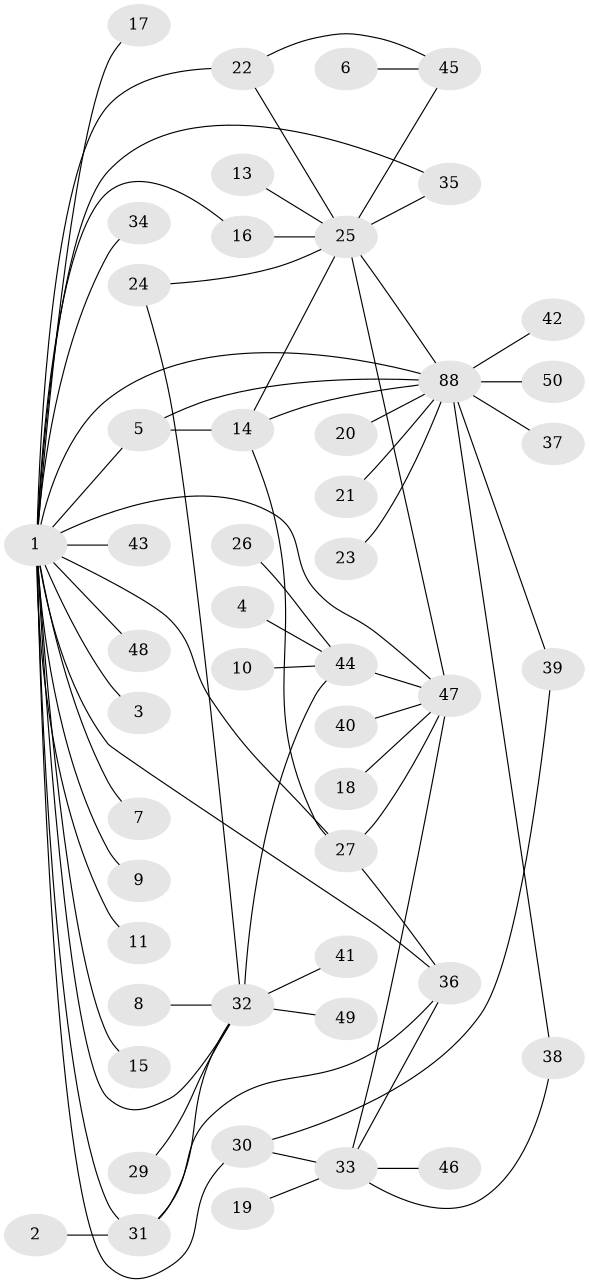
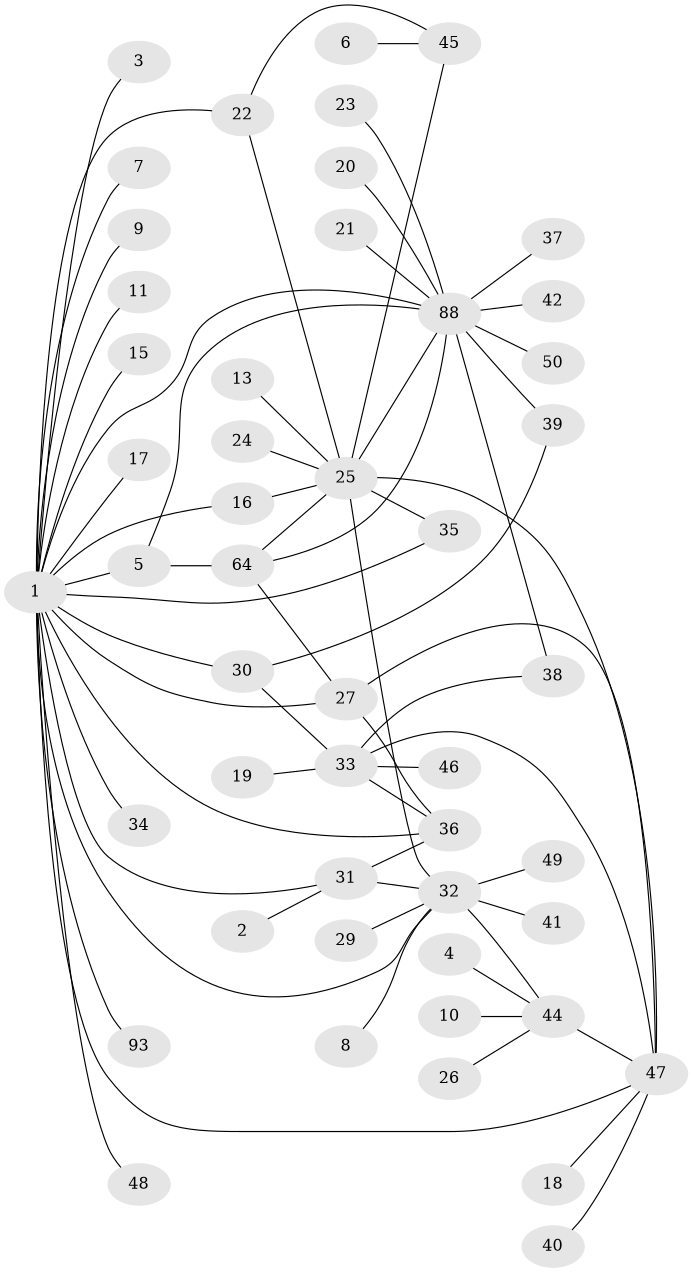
(243, 430) -> (243, 566)
(139, 545) -> (139, 1046)
(203, 643) -> (382, 690)
